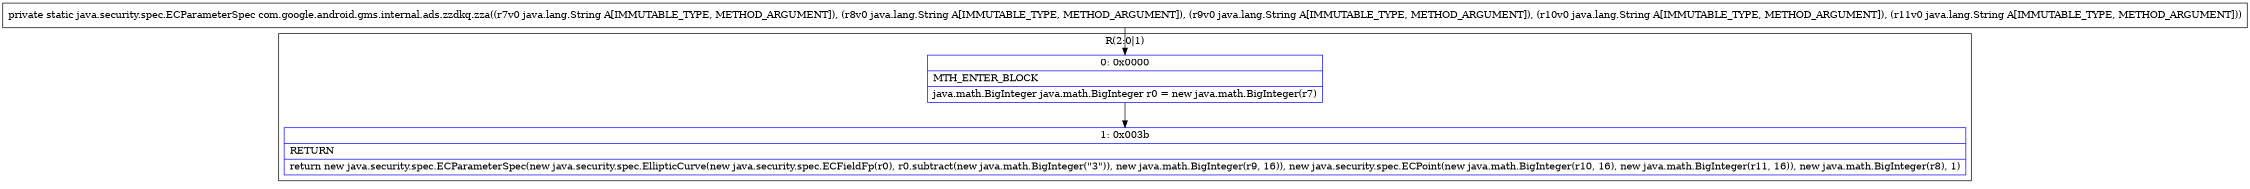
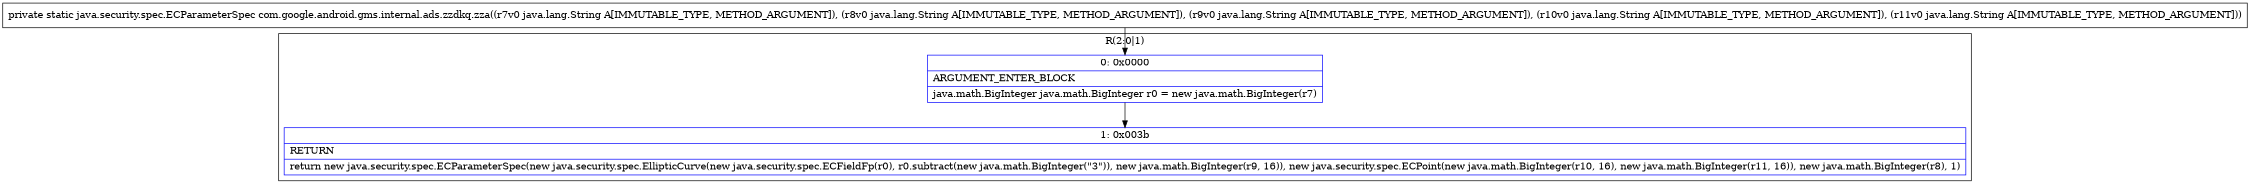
(986, 78) -> (1004, 78)
